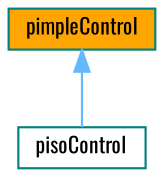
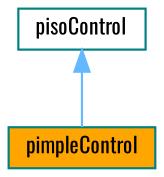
(82, 99) -> (82, 99)
